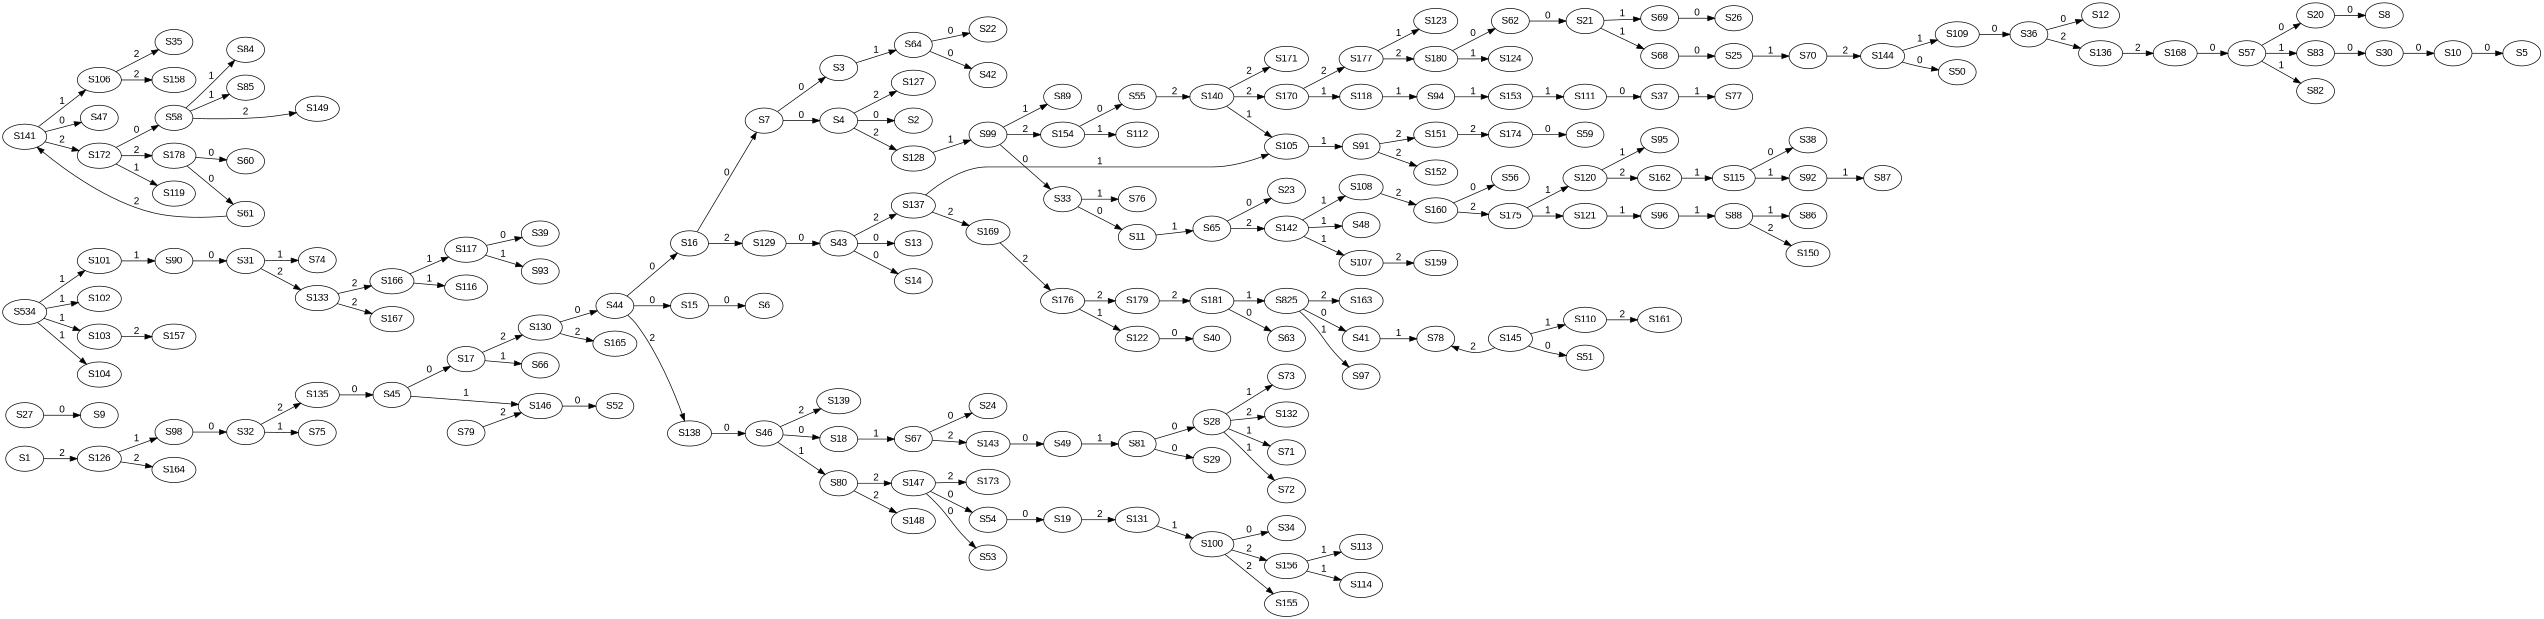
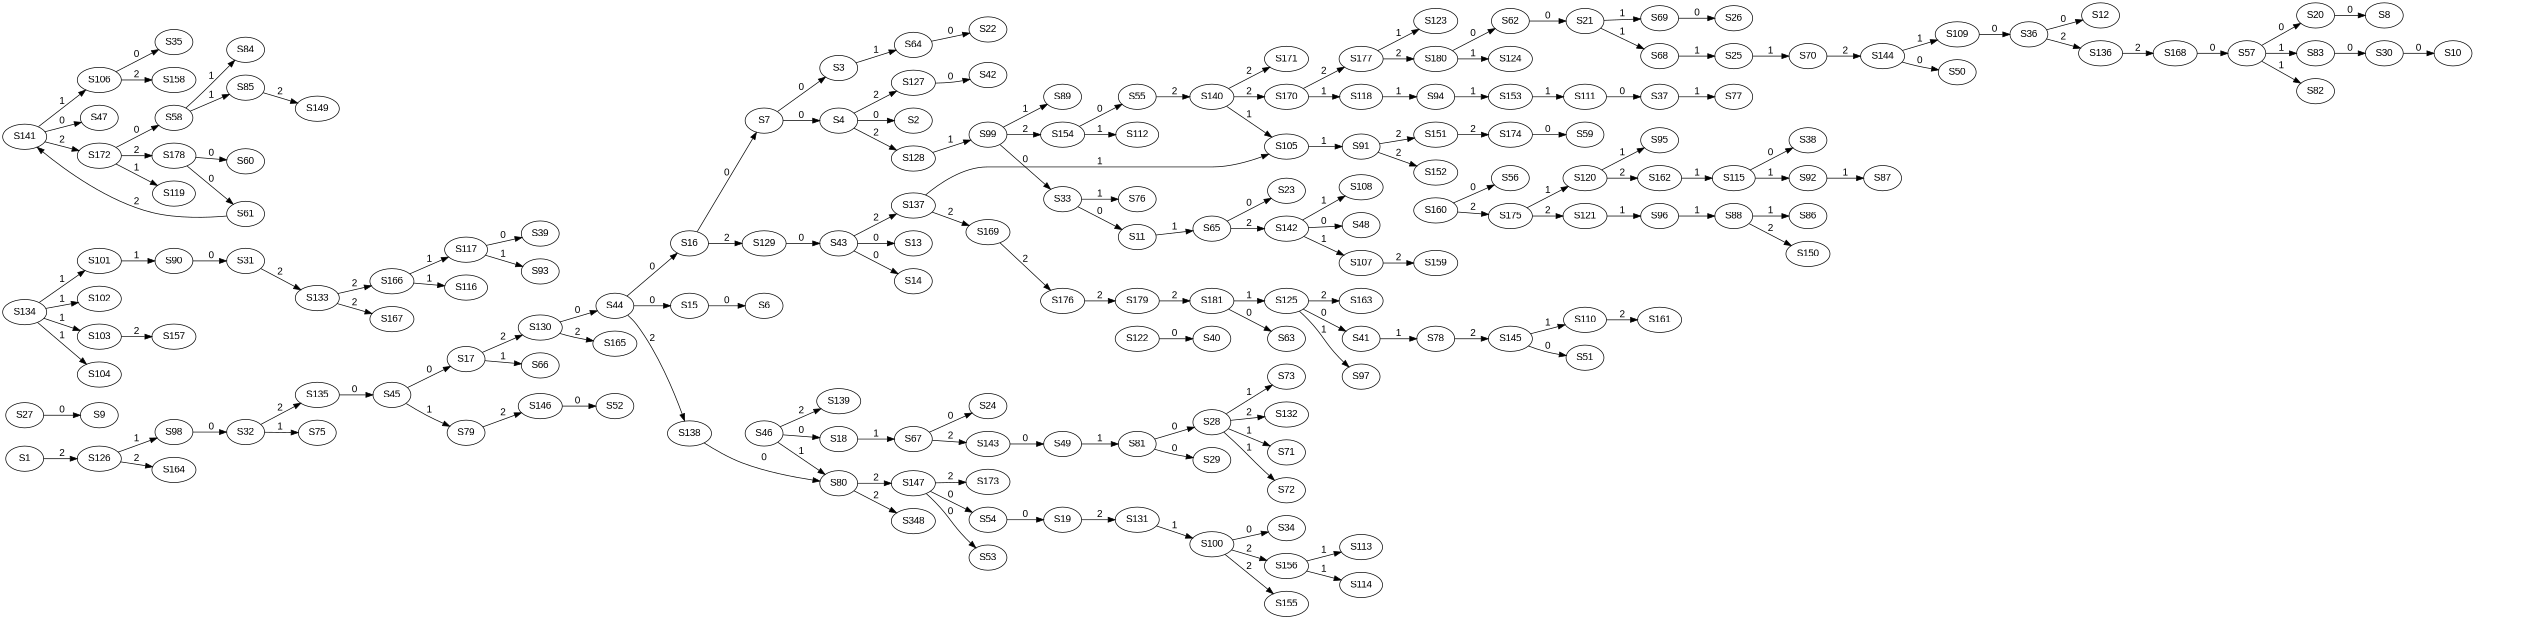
(1697, 51) -> (1697, 51)
(2522, 53) -> none
(137, 54) -> (137, 54)
(947, 59) -> (949, 82)
(241, 118) -> (277, 97)
(1395, 198) -> none
(1548, 211) -> (1548, 211)
(1324, 221) -> (1324, 221)
(317, 260) -> none
(1286, 301) -> (1286, 301)
(25, 312) -> (25, 312)
(1097, 318) -> none
(1477, 353) -> (1468, 339)
(461, 400) -> (424, 414)
(725, 433) -> (756, 468)
(913, 521) -> (913, 521)
